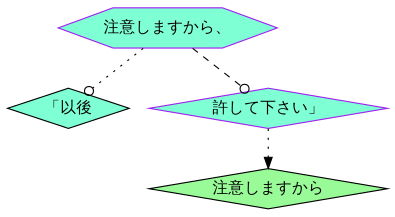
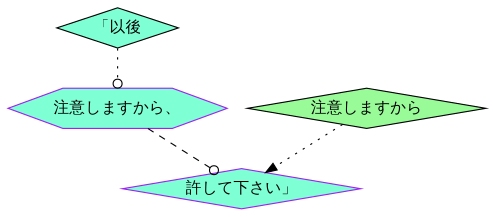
(118, 68) -> (118, 64)
(268, 143) -> (309, 146)
